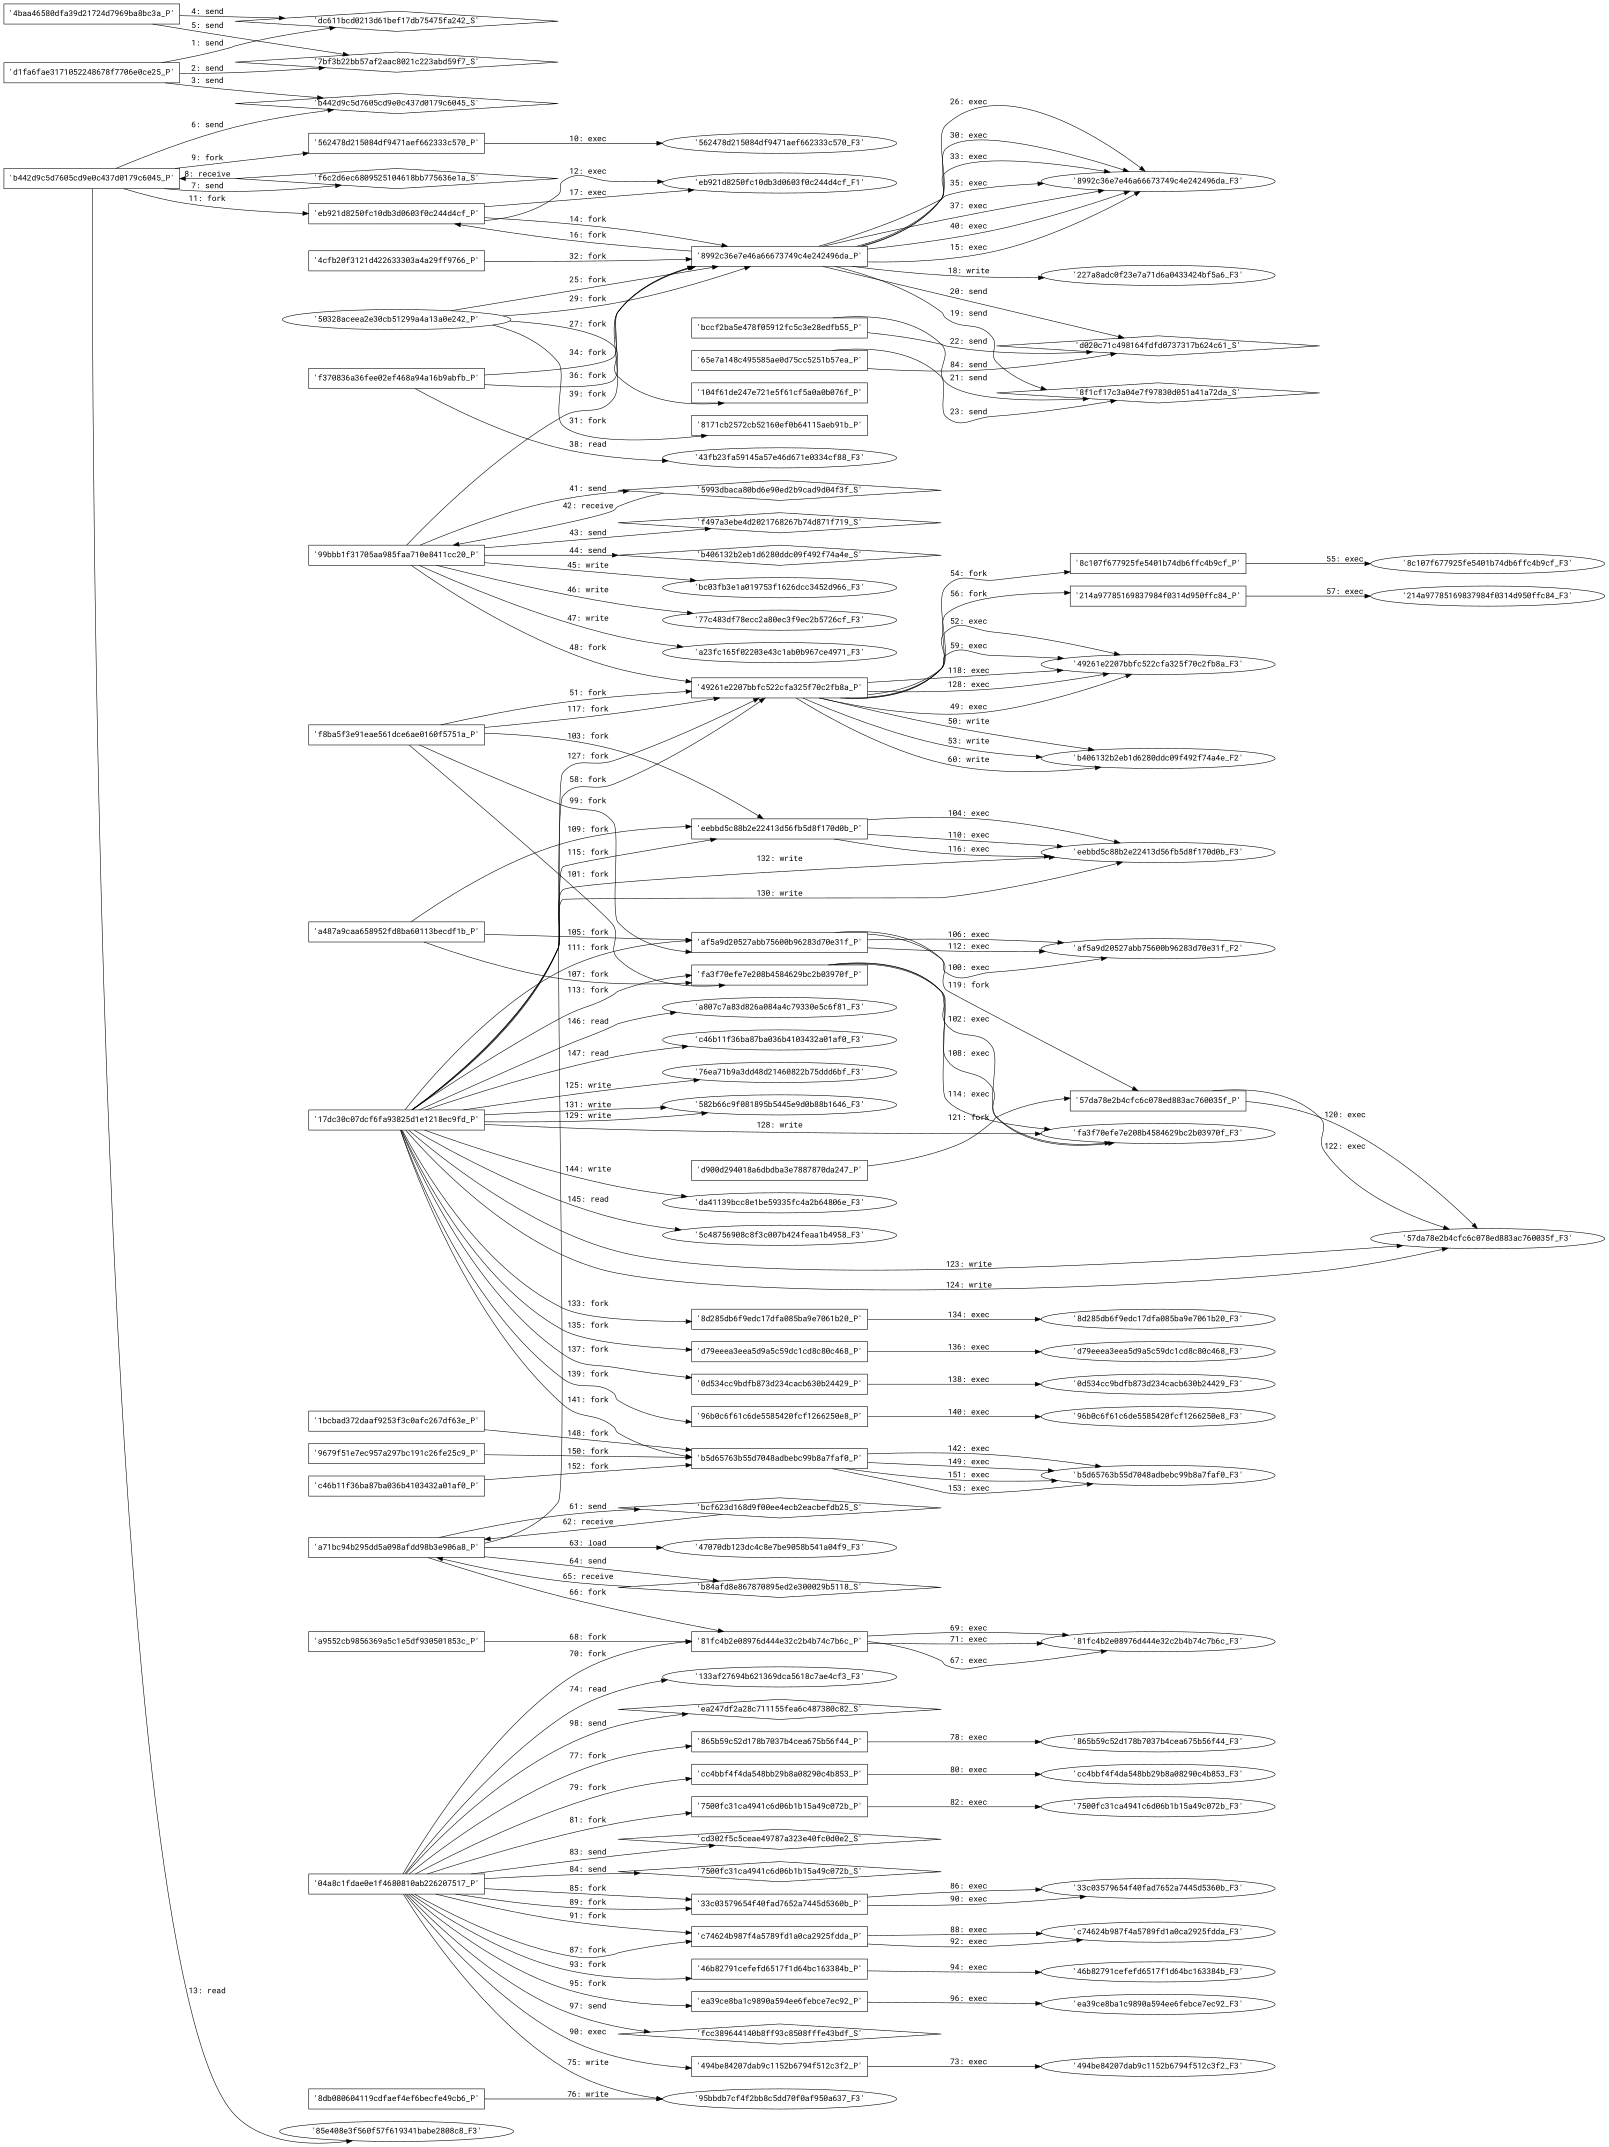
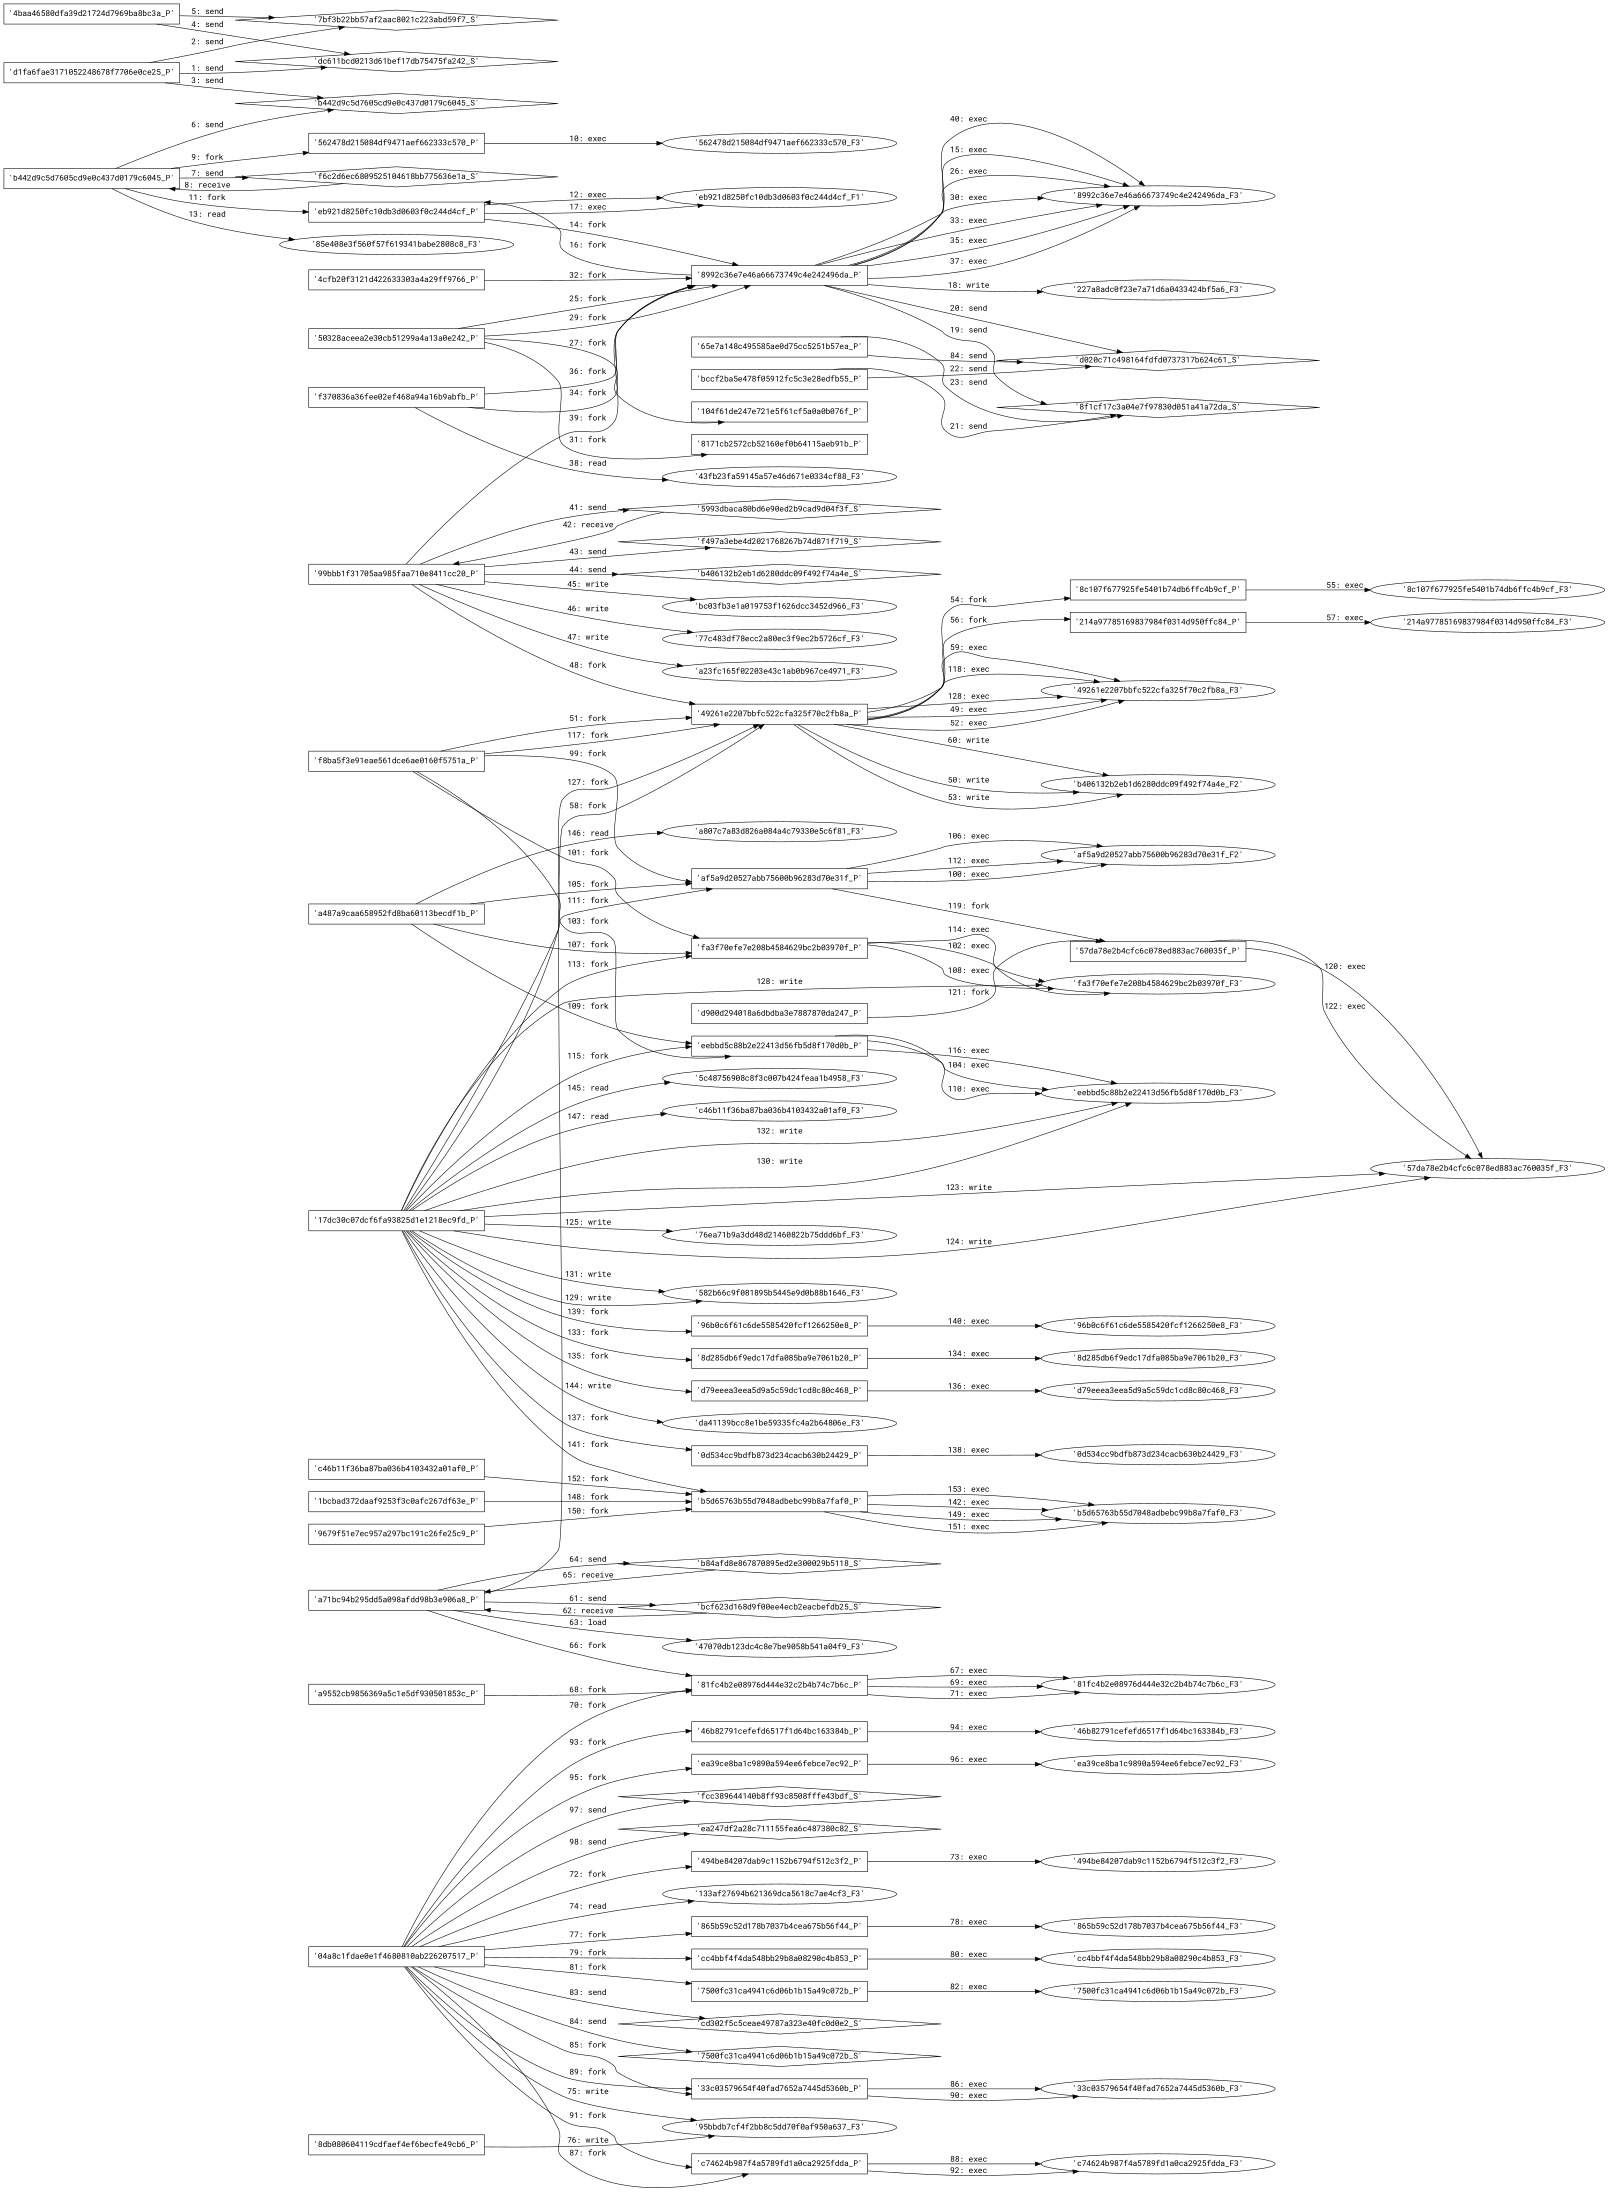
(397, 320) -> (397, 339)
(543, 1055) -> (533, 855)
(588, 2032) -> (588, 1875)
